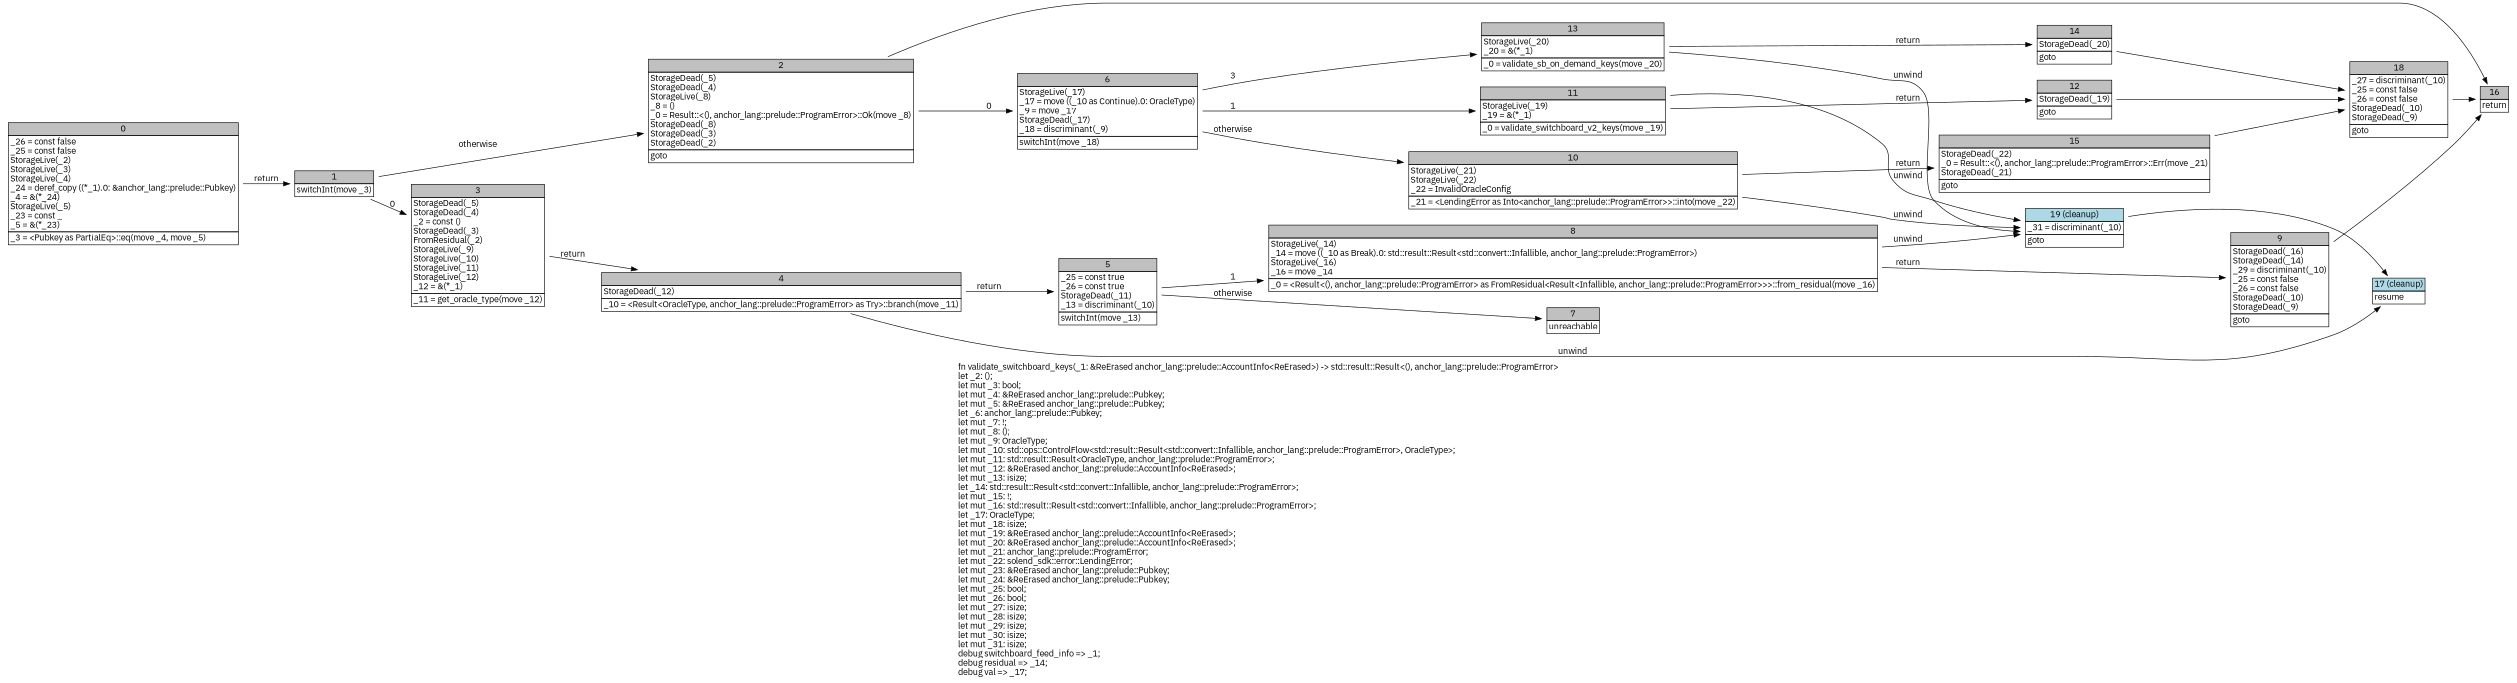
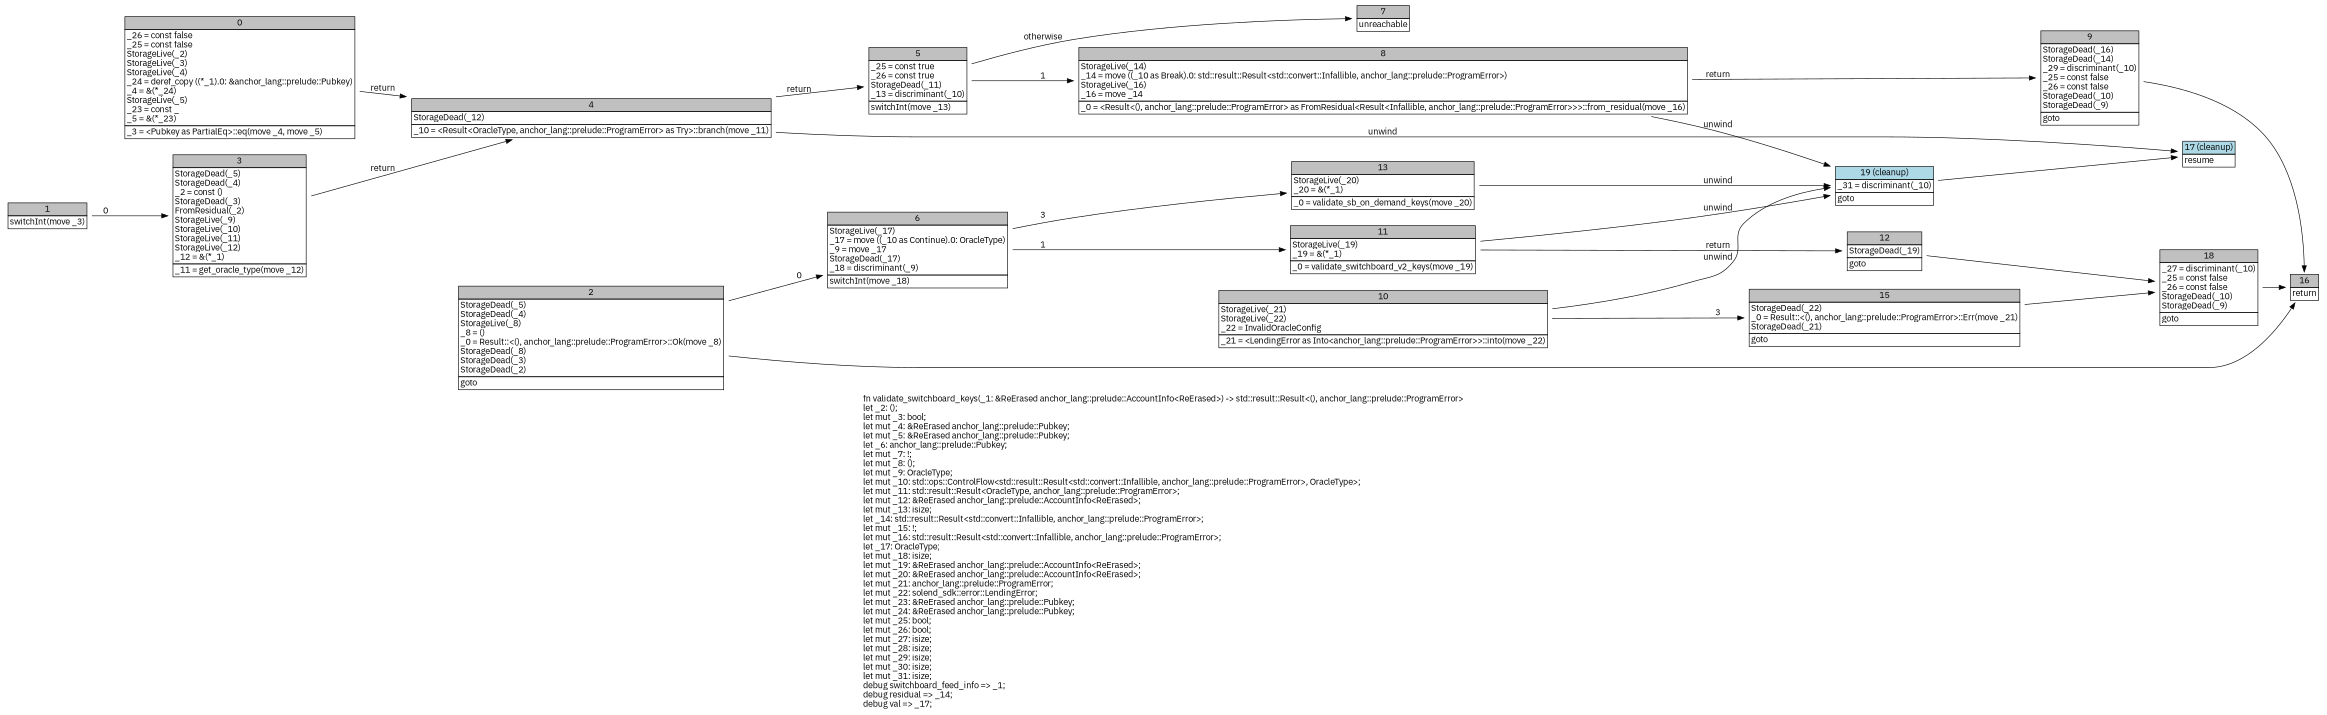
(2074, 44) -> none
(1300, 149) -> none
(508, 155) -> none
(1908, 164) -> (1718, 313)
(263, 184) -> (380, 94)
